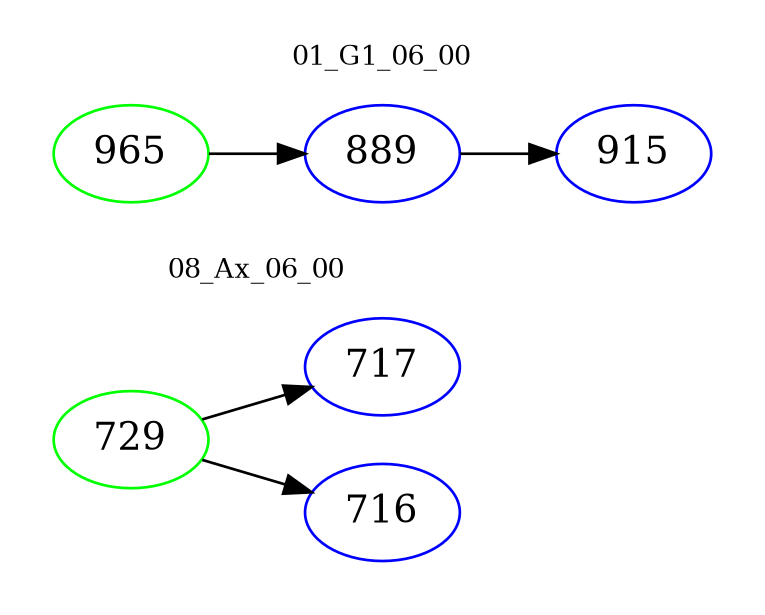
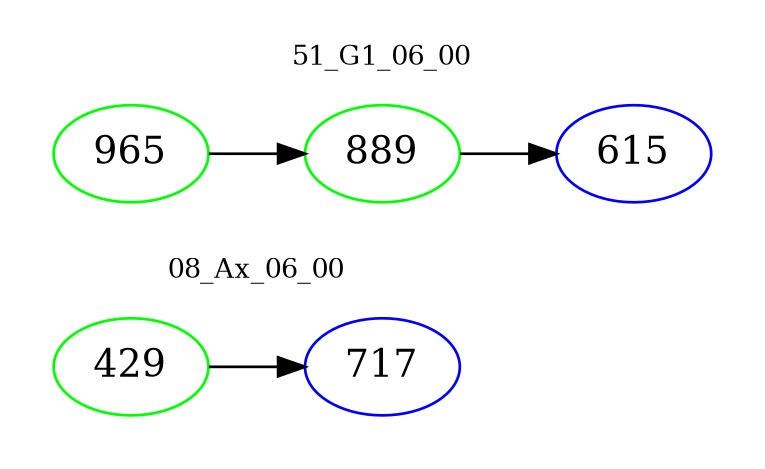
(382, 58) -> (382, 58)
(382, 154) -> (382, 154)
(634, 154) -> (634, 154)
(131, 440) -> (131, 367)
(382, 512) -> none
